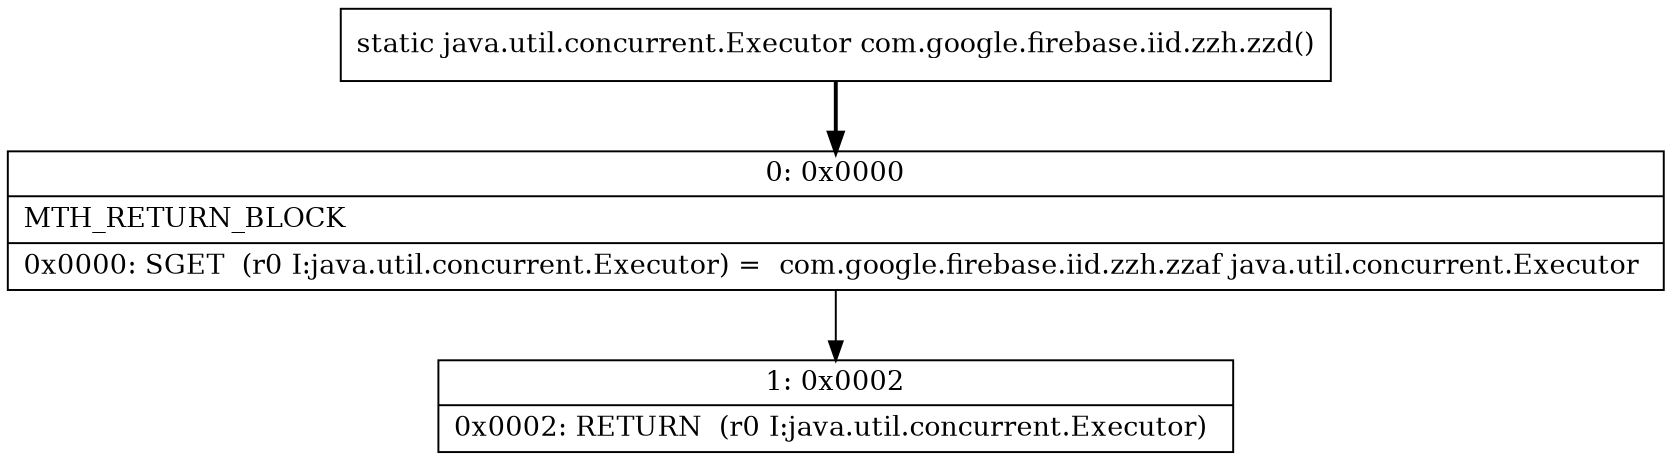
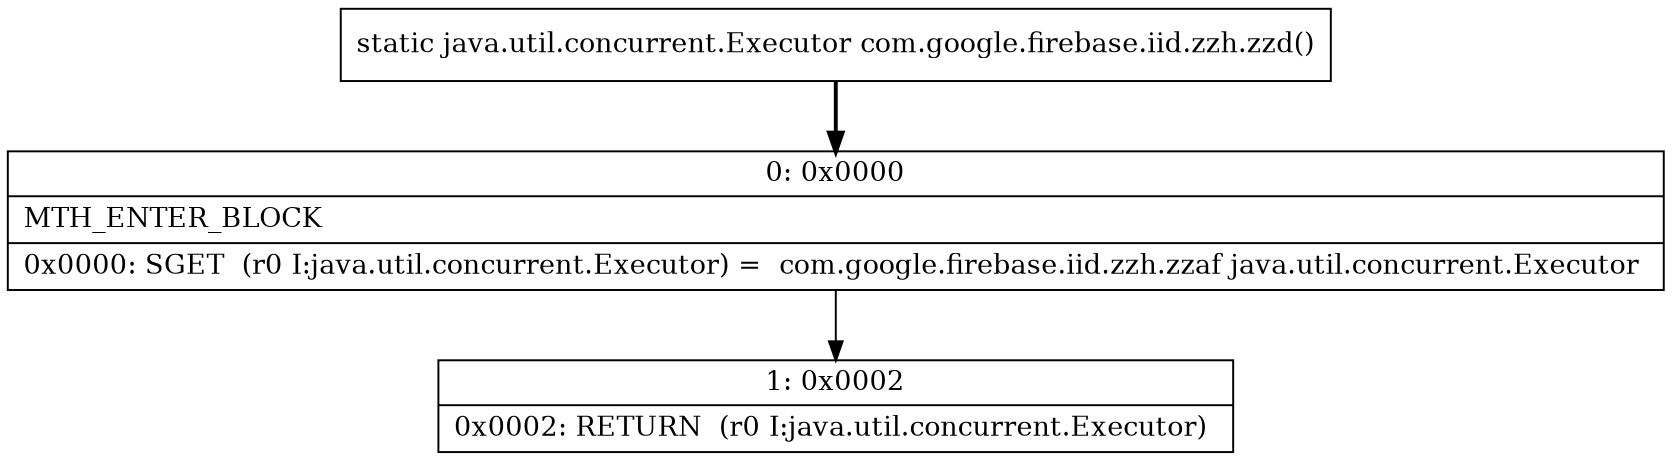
(186, 219) -> (174, 219)
